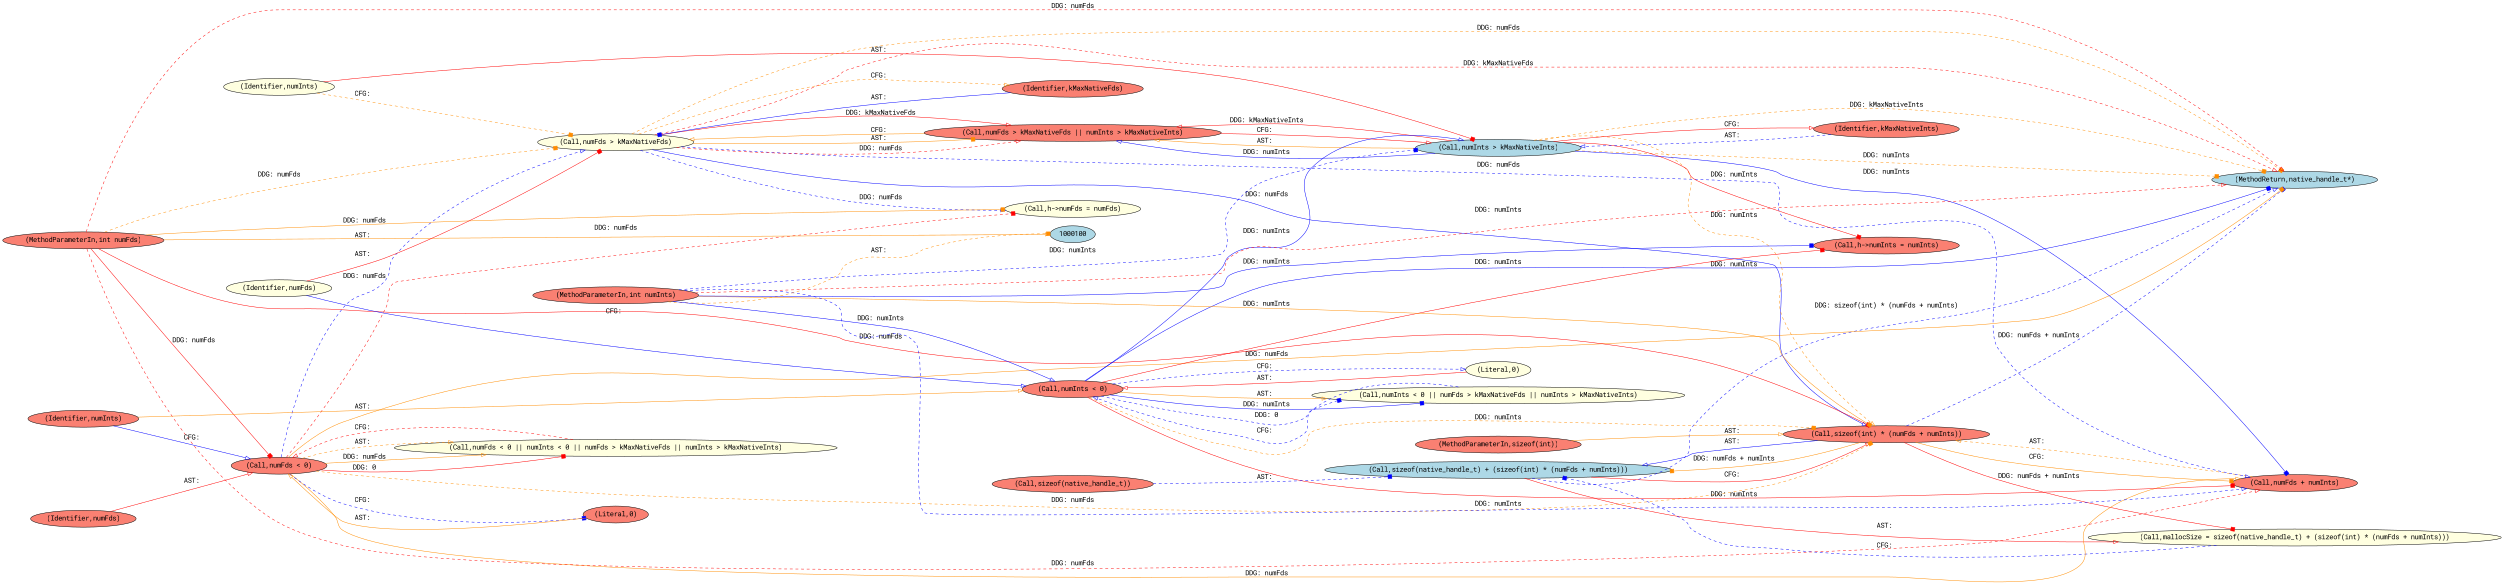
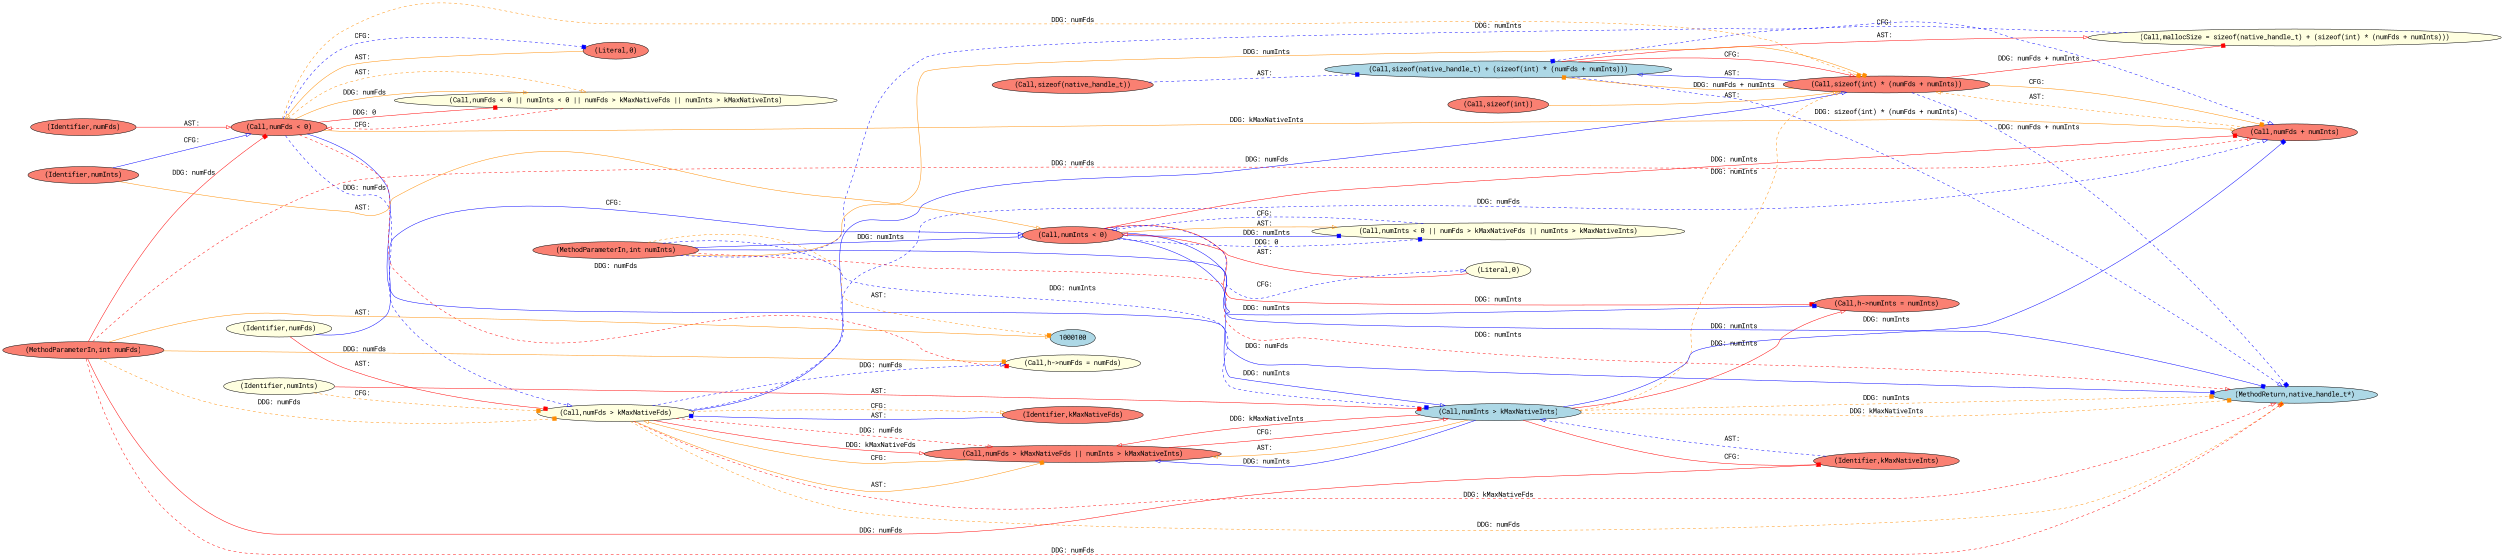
(1708, 186) -> (1720, 374)
(1293, 358) -> (1208, 323)
(982, 359) -> (913, 534)
(1440, 421) -> none
(1498, 445) -> (1498, 105)
(1267, 573) -> (1267, 120)
